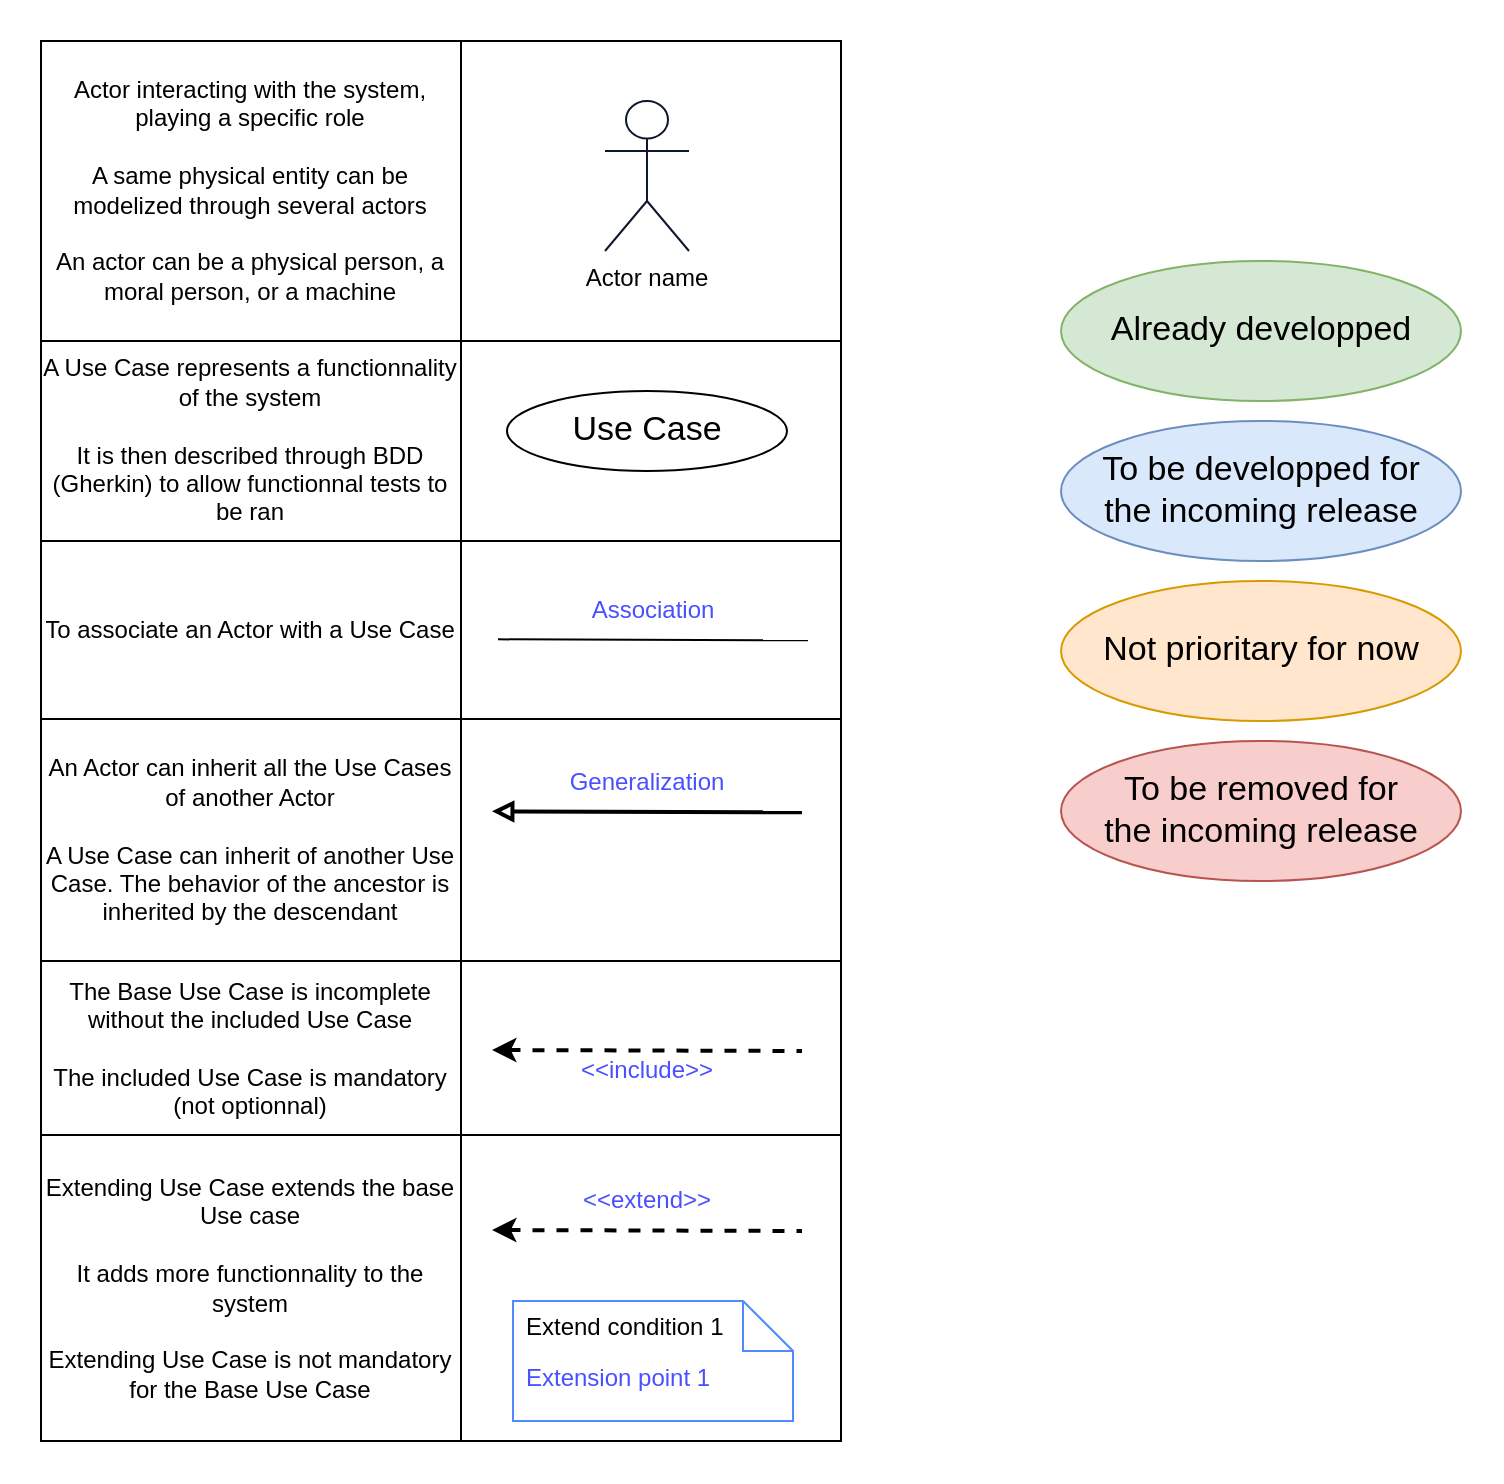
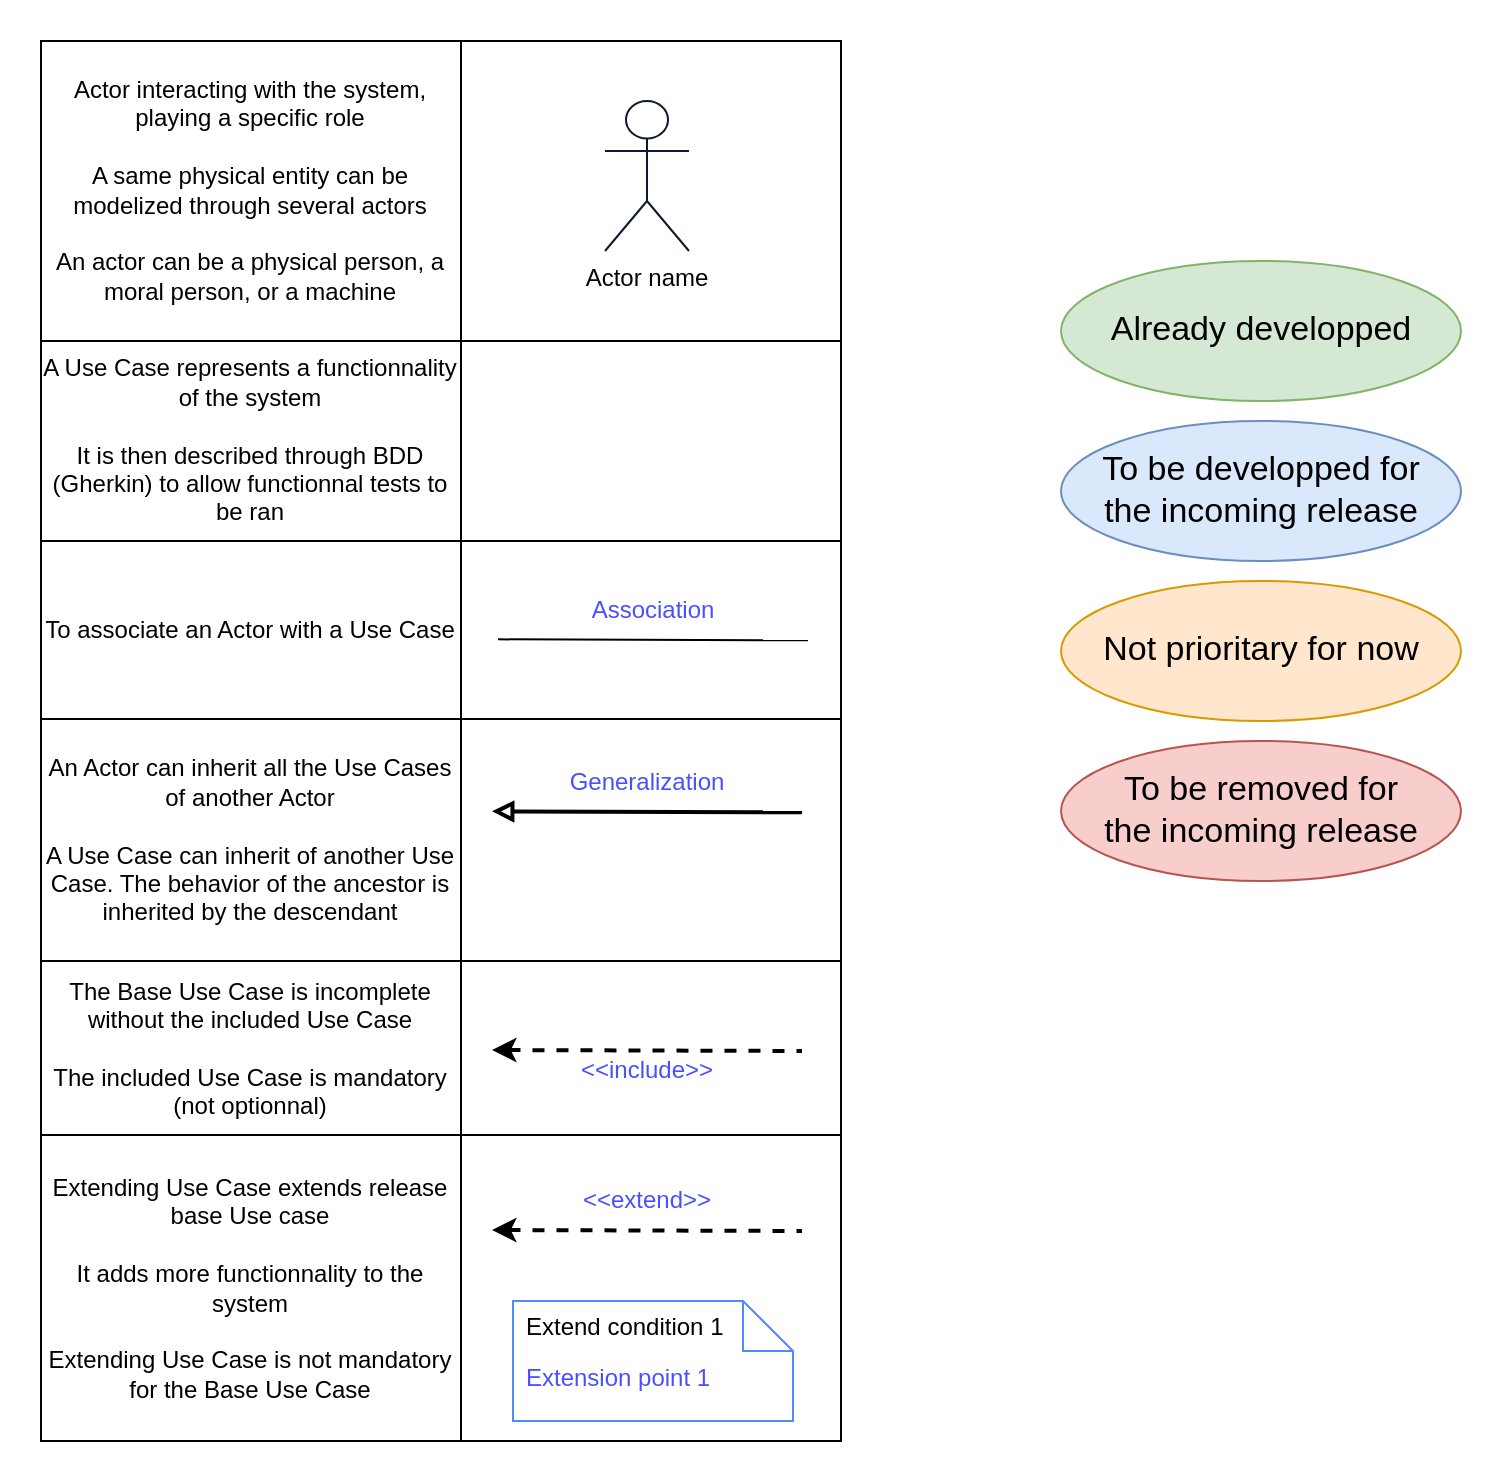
(647, 431) -> none
(251, 1289) -> (251, 1289)
